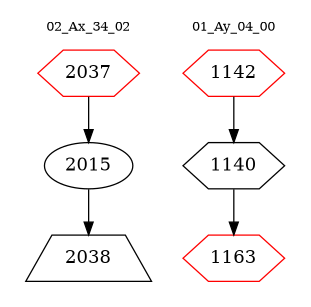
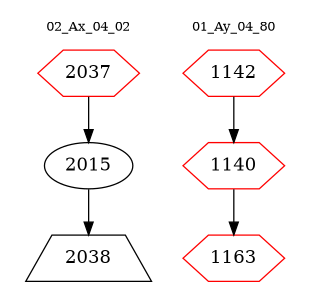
(89, 28) -> (89, 28)
(234, 28) -> (234, 28)
(234, 166) -> (234, 166)
